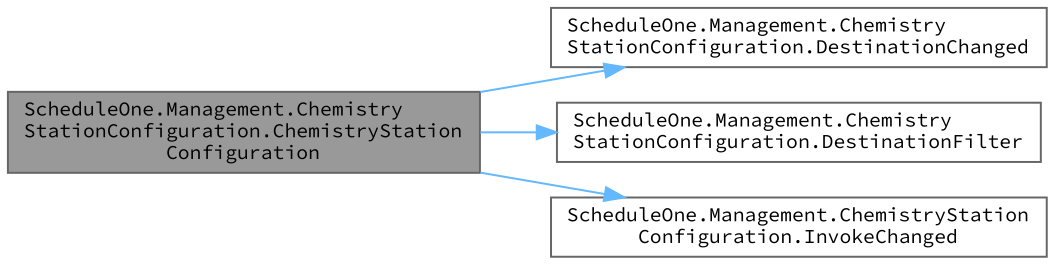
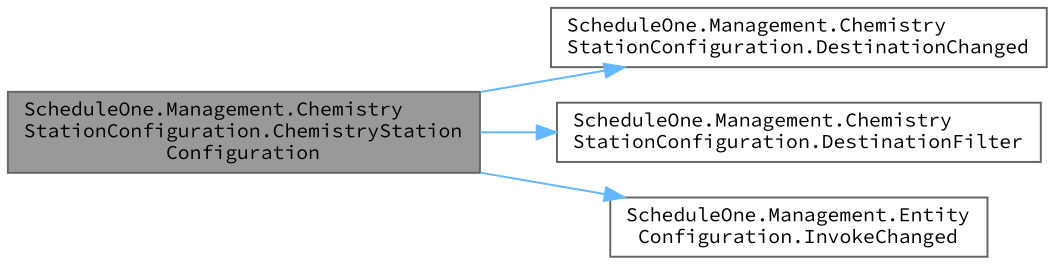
(799, 227) -> (799, 227)
